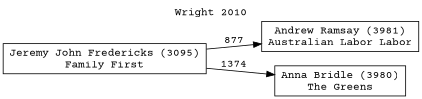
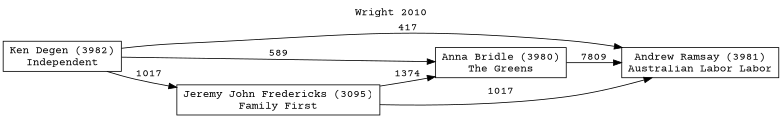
(234, 40) -> (501, 91)
none -> (62, 56)
none -> (590, 63)
